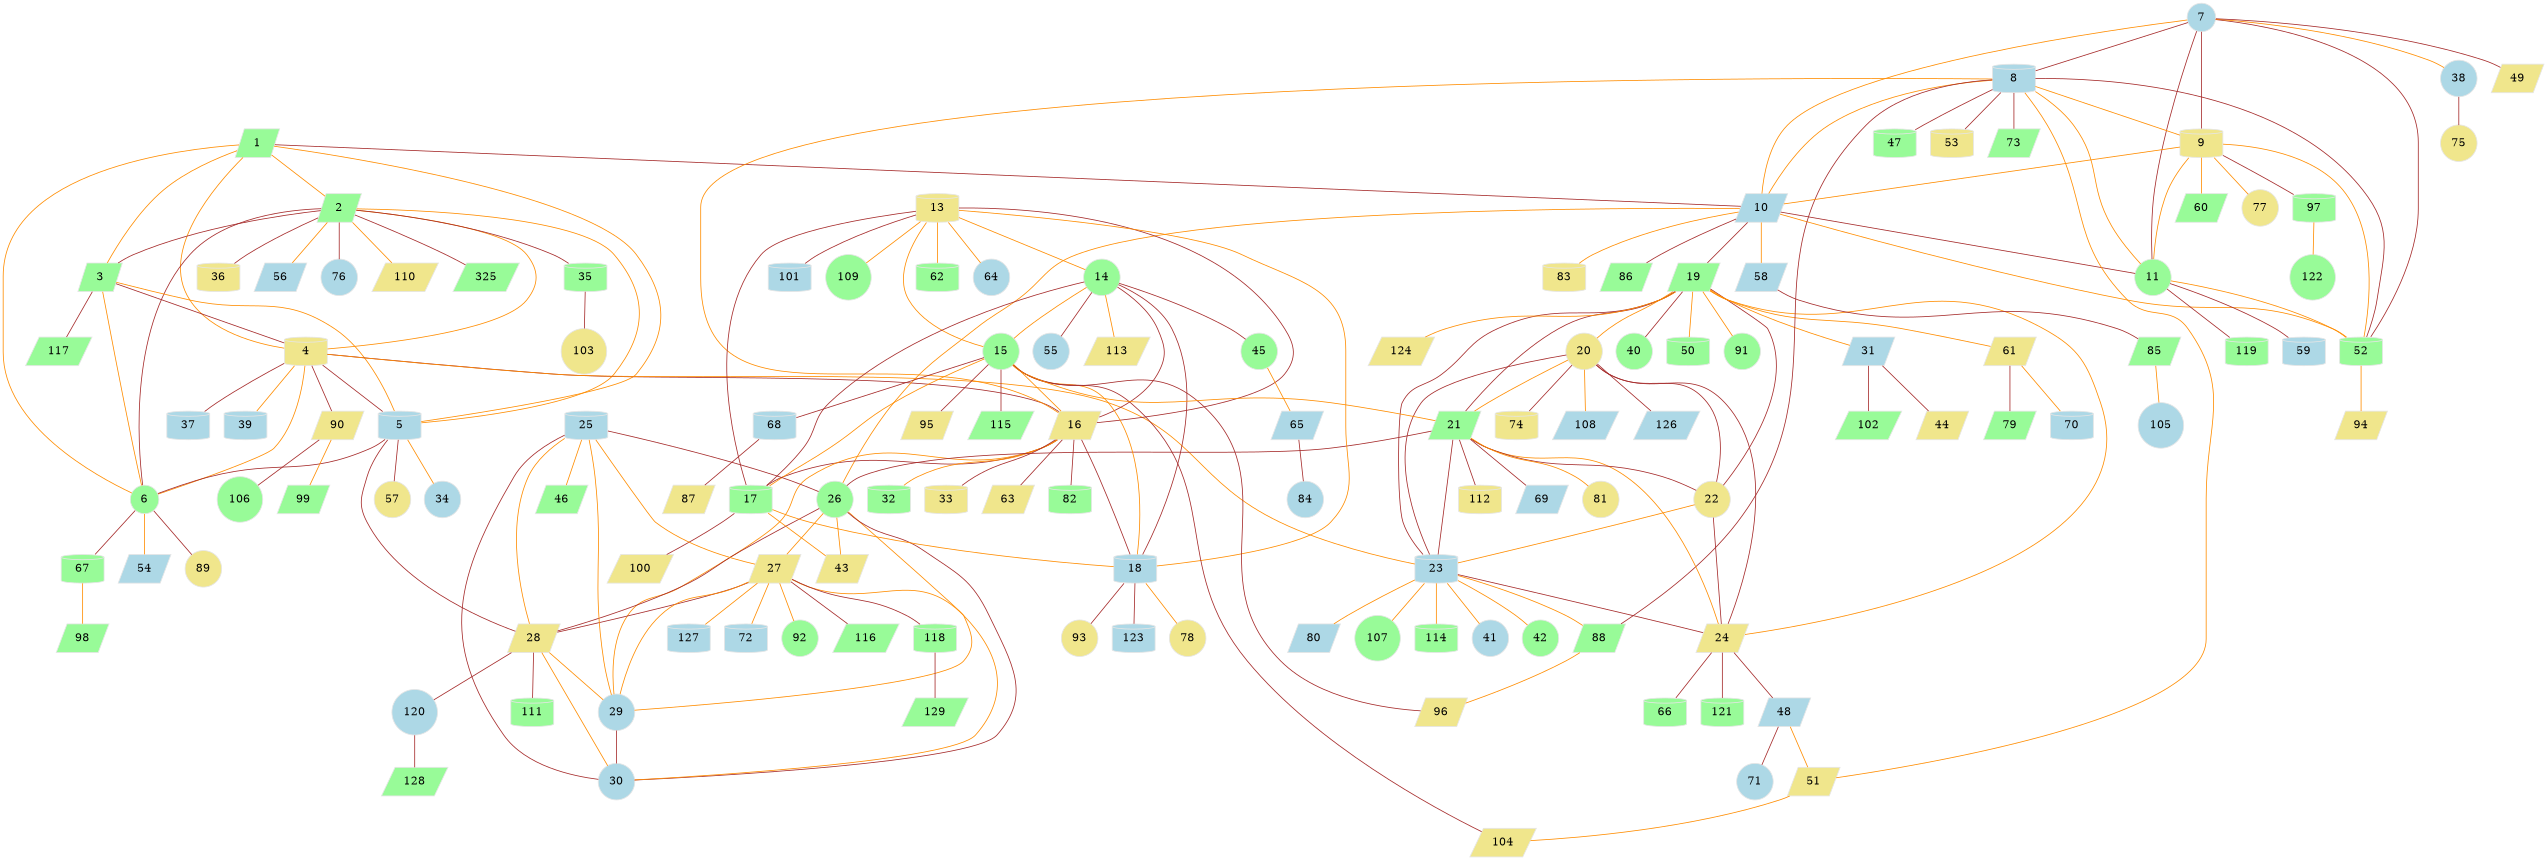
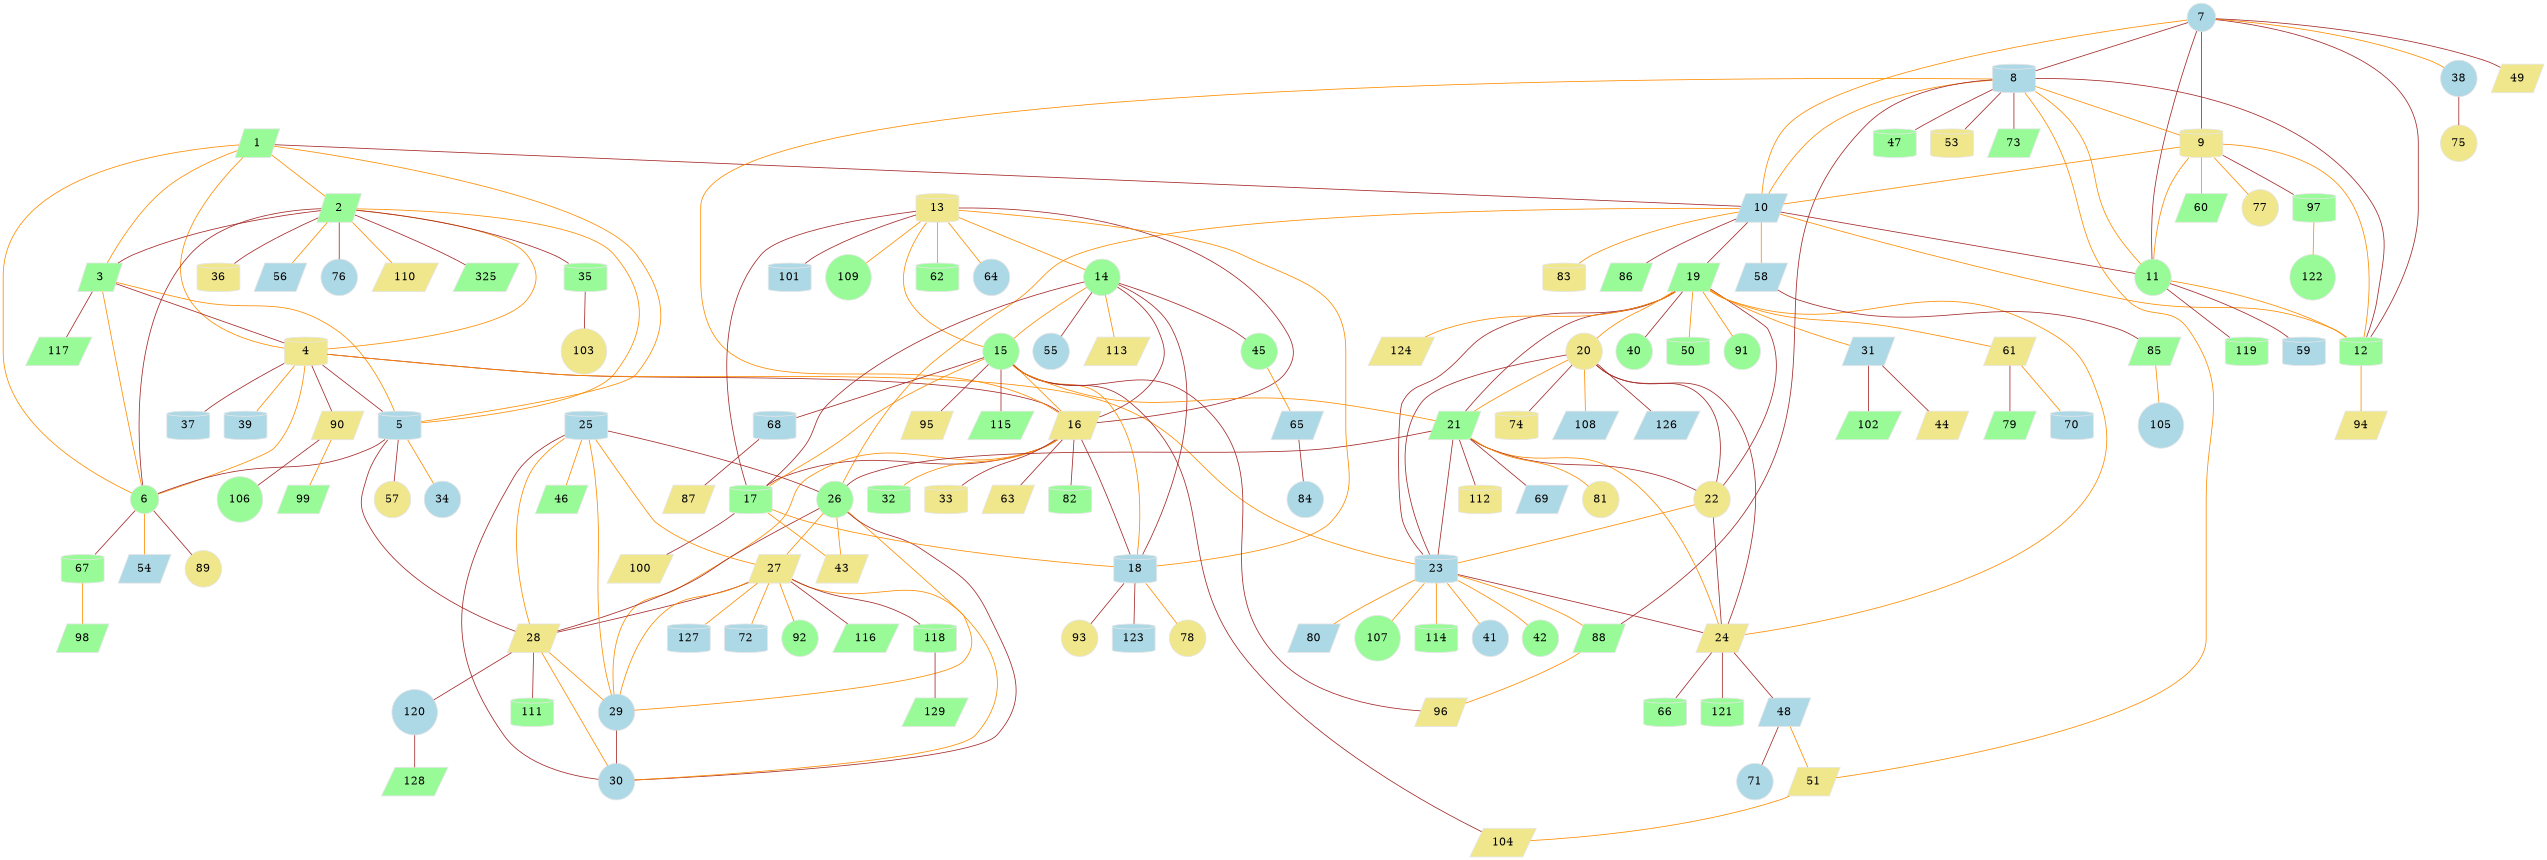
(2361, 351) -> (2361, 351)
